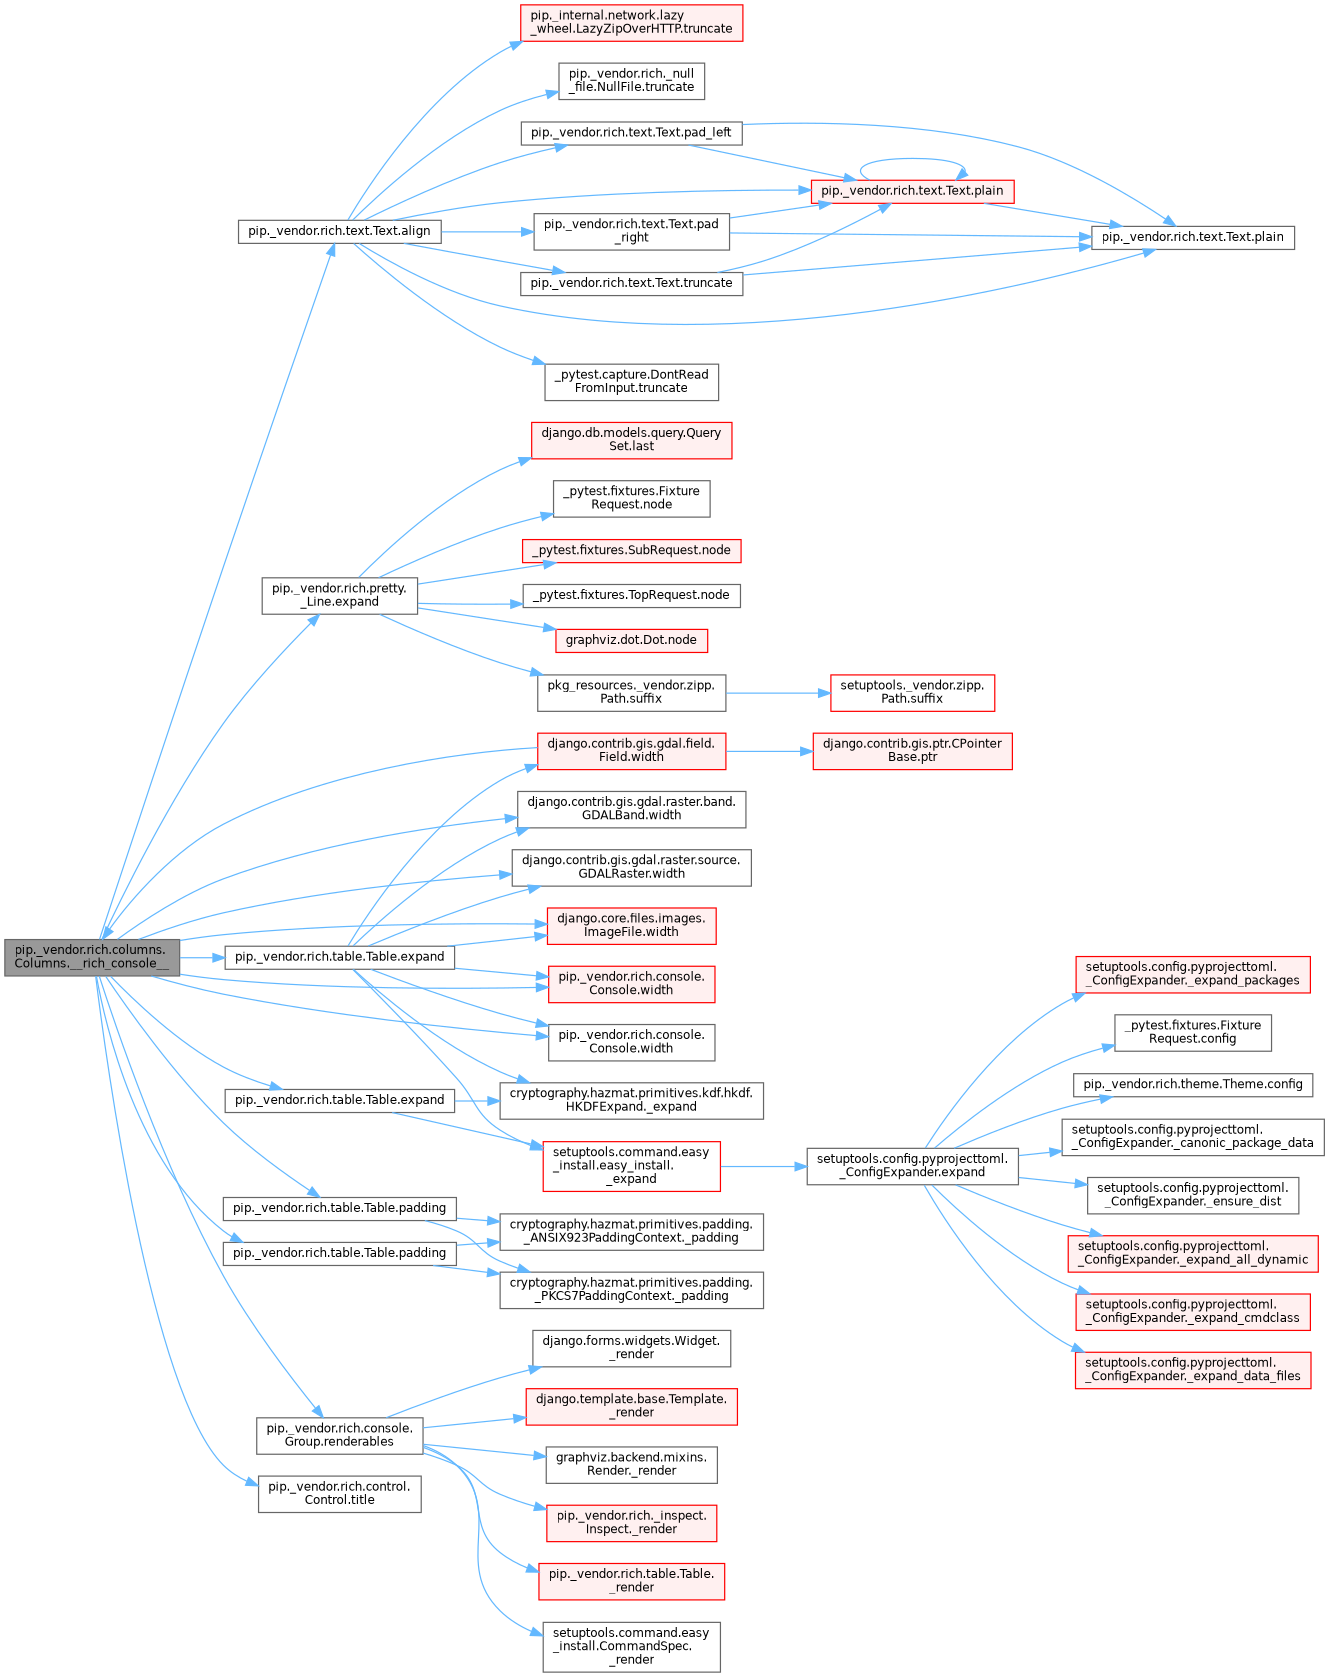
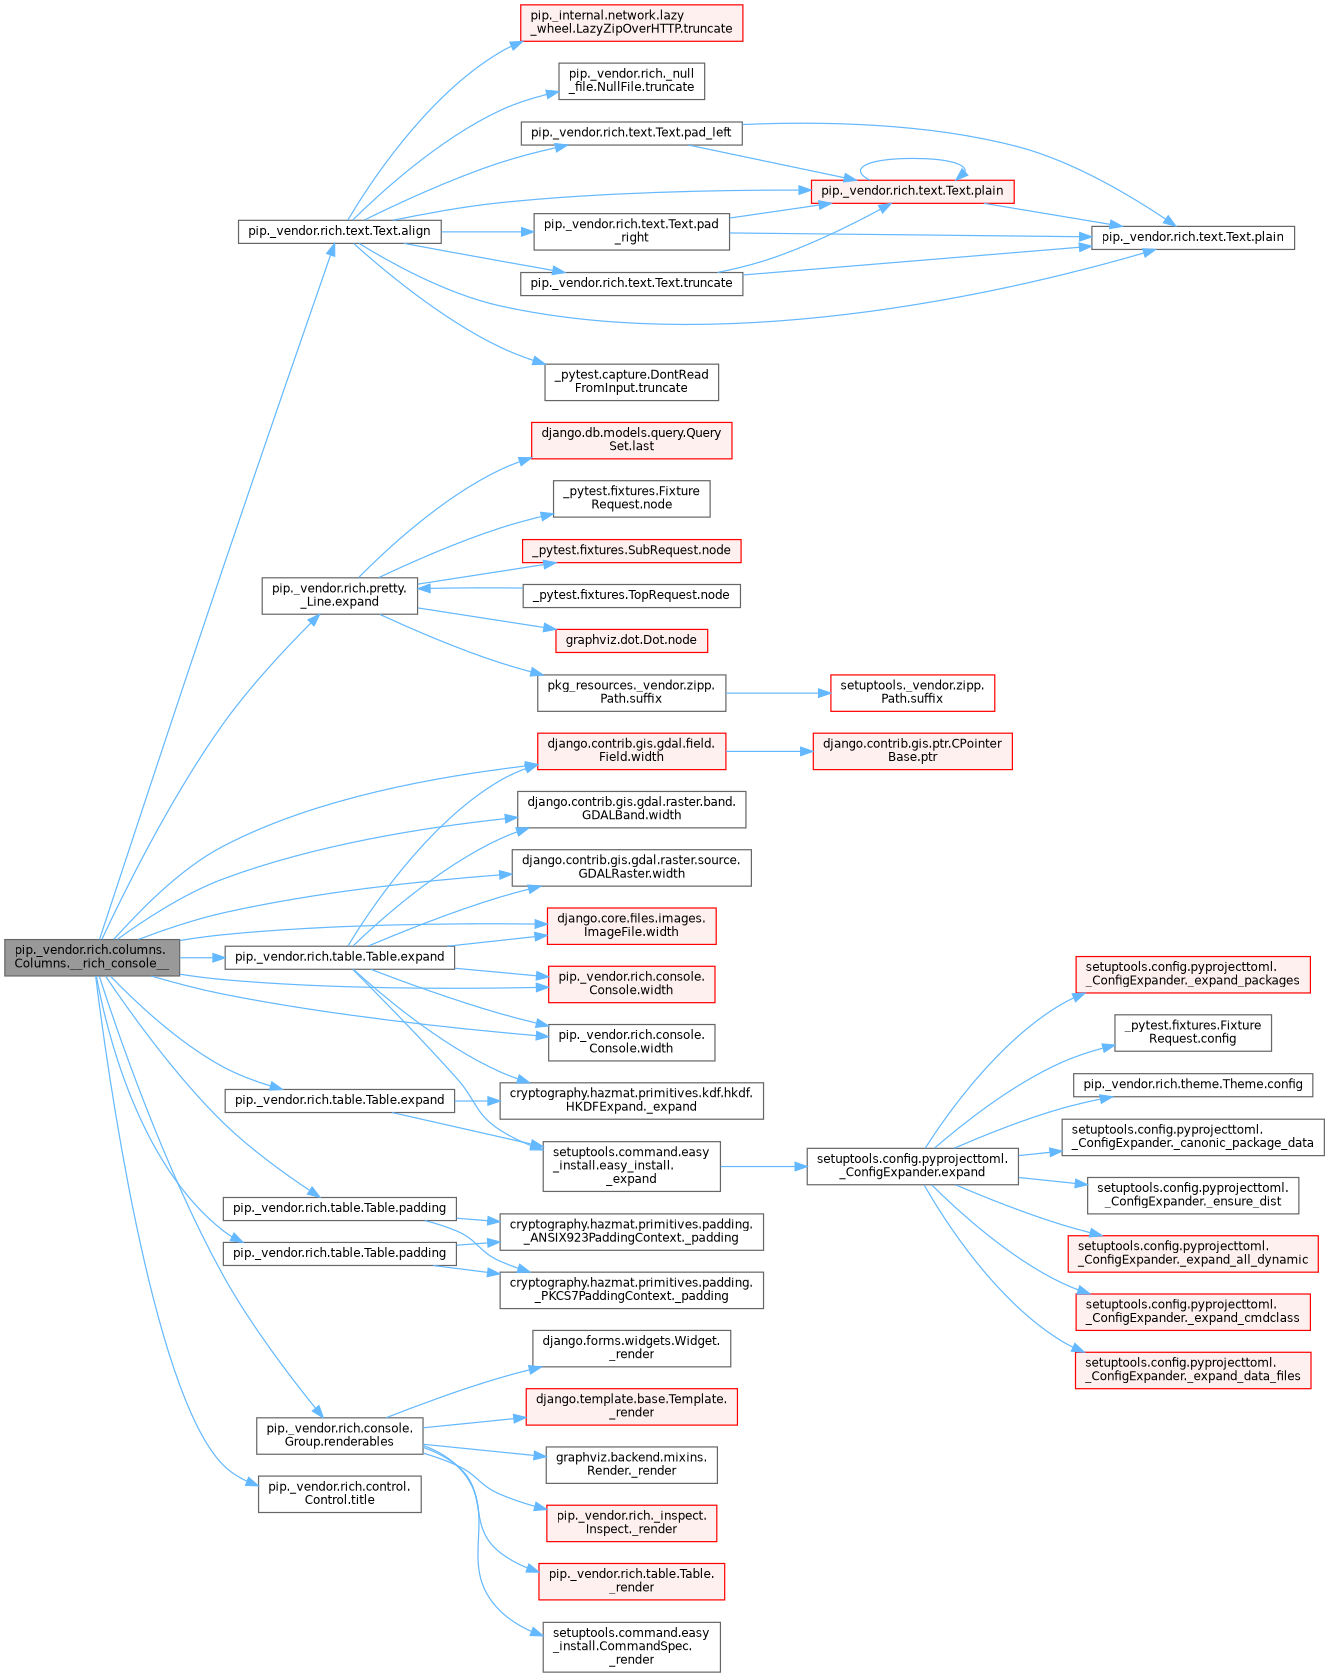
(464, 604) -> (477, 588)
(302, 791) -> (301, 813)
(632, 1167) -> (632, 1167)
